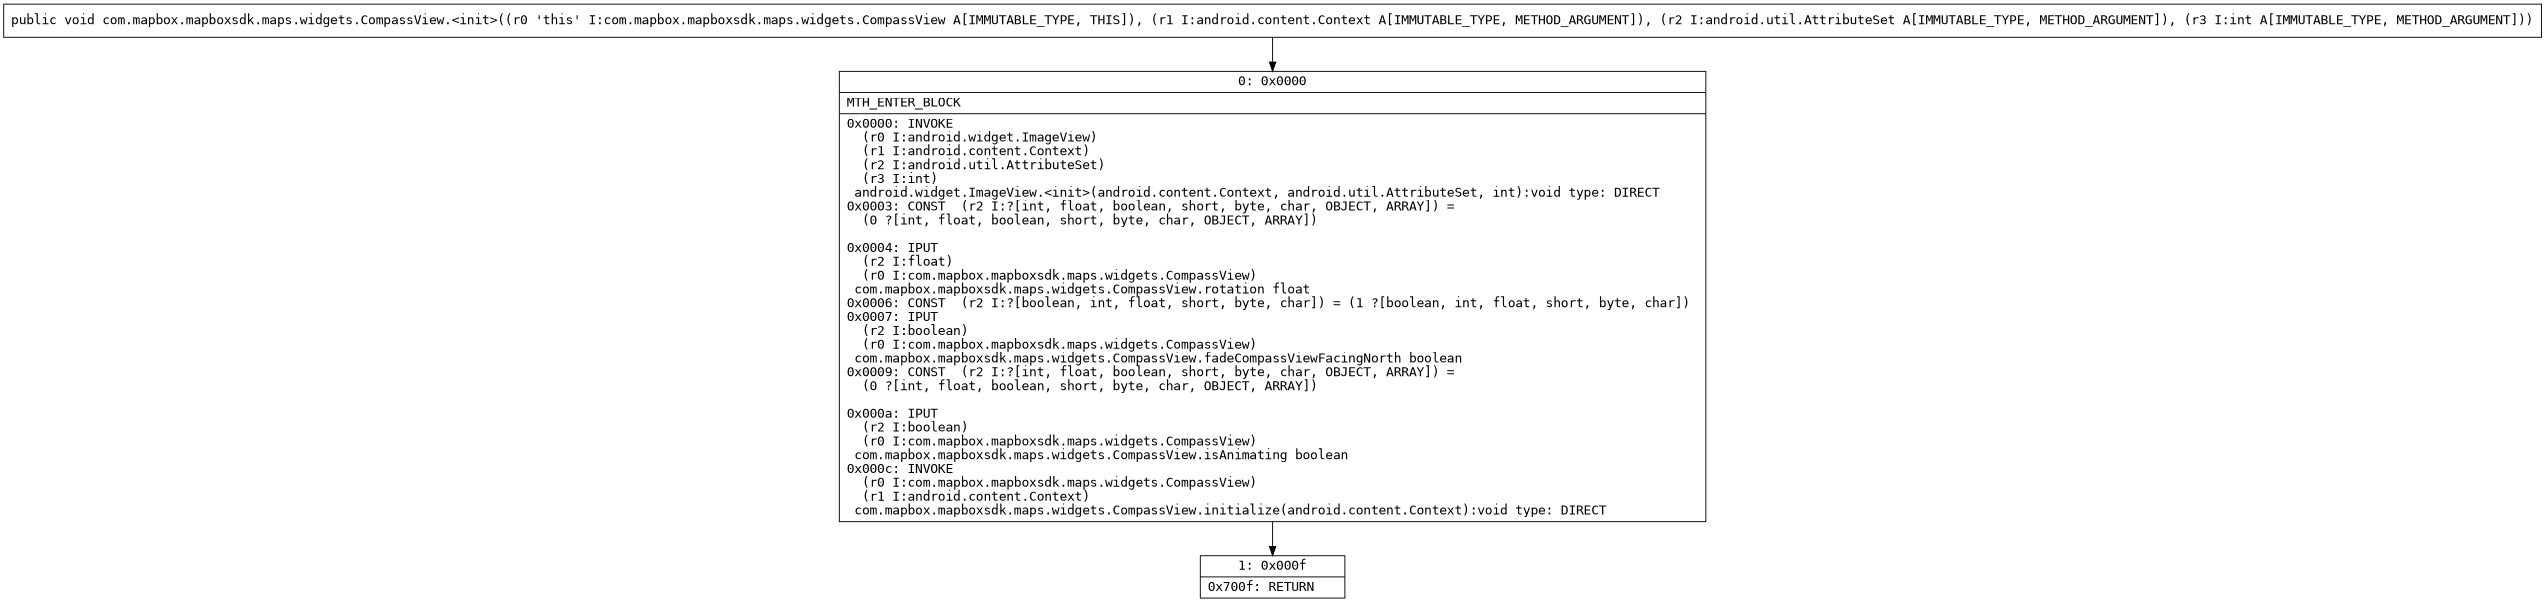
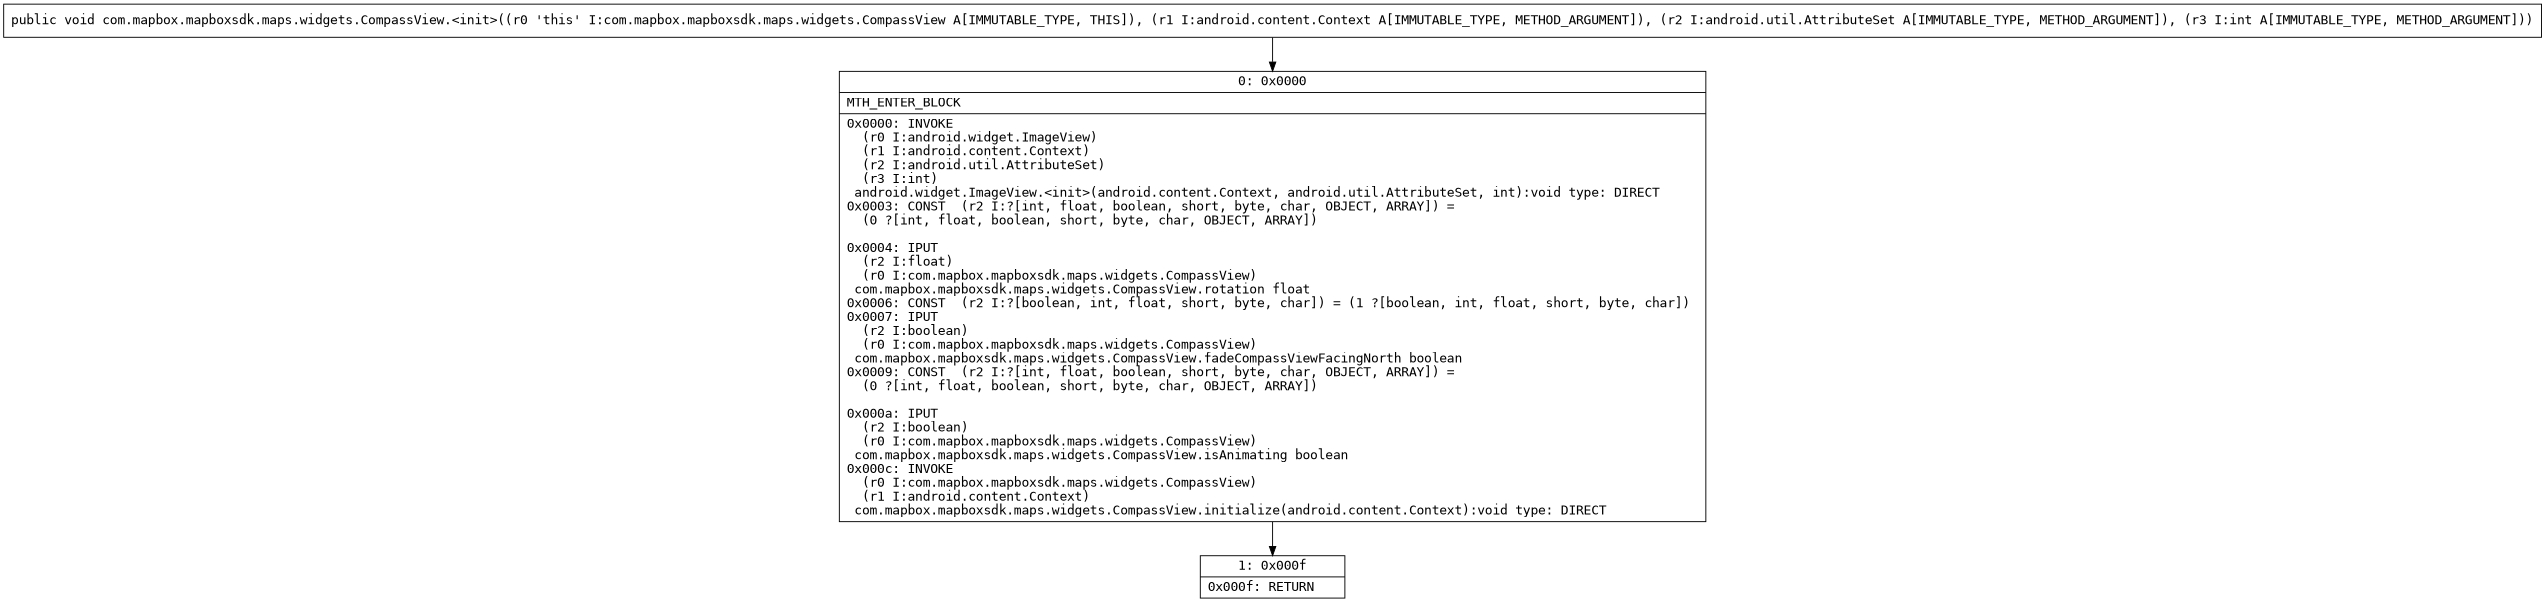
(1273, 587) -> (1273, 587)
